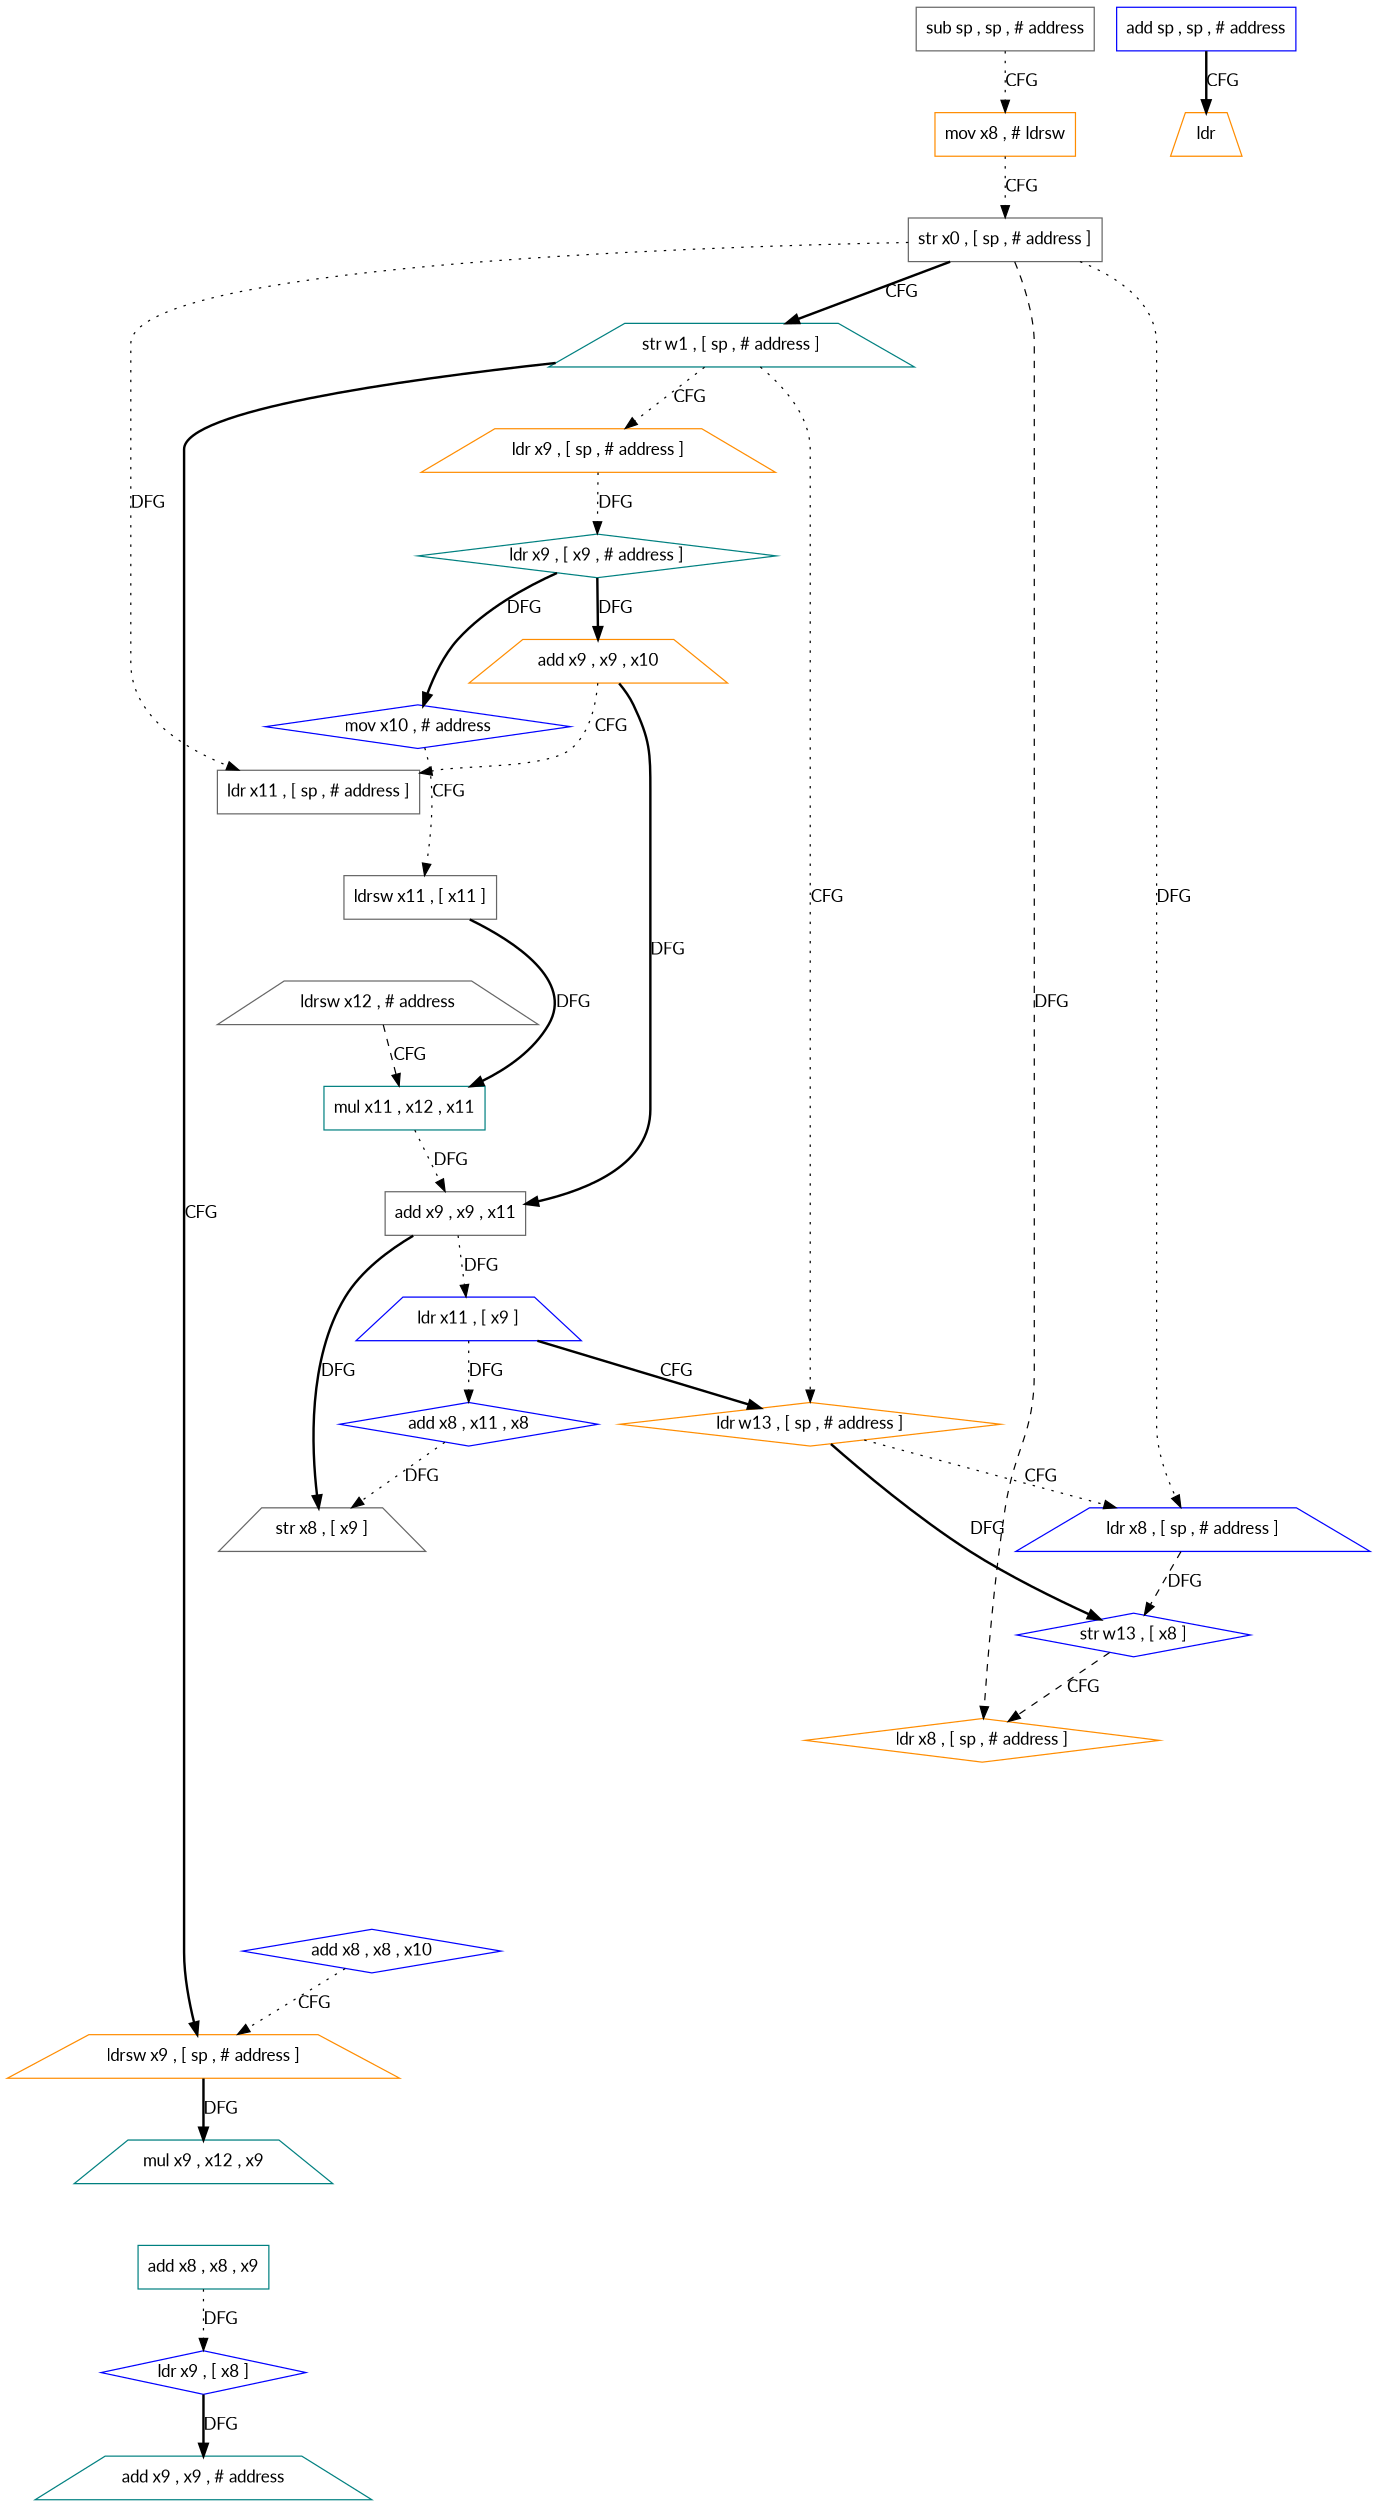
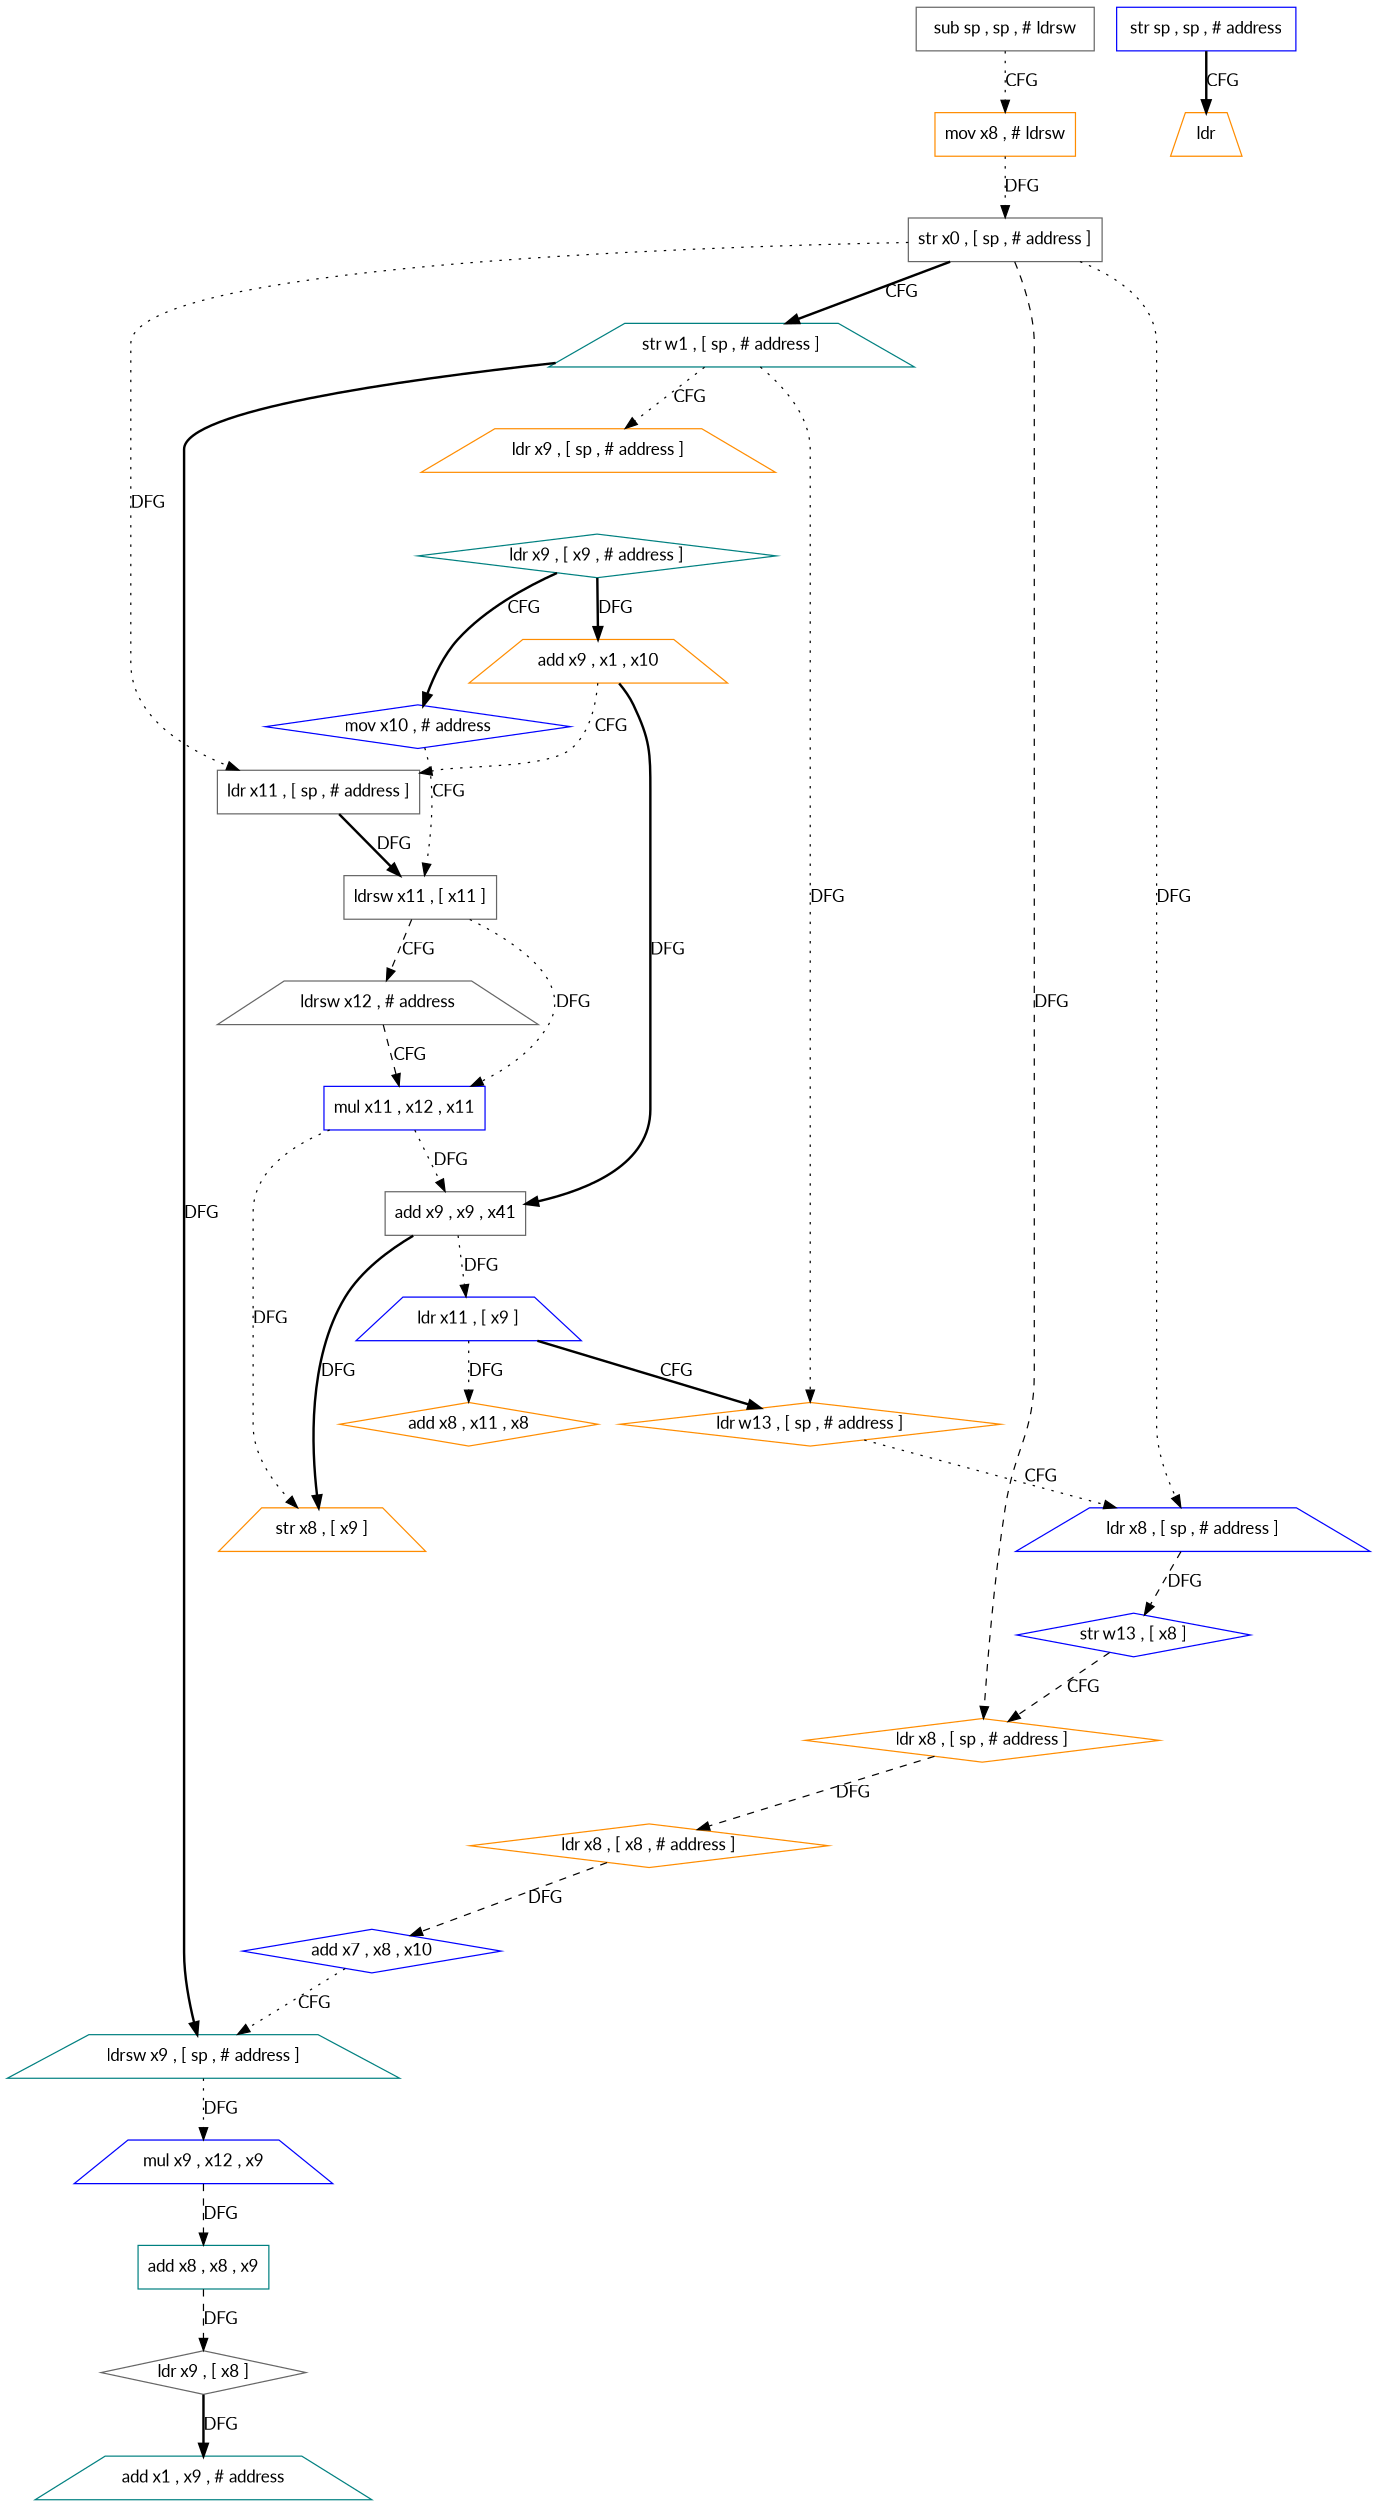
(1005, 29) -> (1005, 29)
(1206, 29) -> (1206, 29)
(1022, 187) -> (1022, 187)
(598, 497) -> none
(524, 609) -> (524, 609)
(598, 661) -> (598, 661)
none -> (365, 840)
(828, 897) -> (828, 897)
none -> (401, 945)
(554, 996) -> (554, 996)
(405, 1108) -> (405, 1108)
(202, 1214) -> (202, 1214)
(455, 1214) -> (455, 1214)
(469, 1424) -> (469, 1424)
(403, 1471) -> (253, 1301)
(322, 1530) -> (322, 1530)
(953, 1540) -> none
none -> (649, 1846)
(372, 1951) -> (372, 1951)
(203, 2056) -> (203, 2056)
(203, 2103) -> (203, 2103)
(203, 2162) -> (203, 2162)
none -> (203, 2208)
(203, 2314) -> (203, 2314)
(203, 2373) -> (203, 2373)
(203, 2478) -> (203, 2478)
